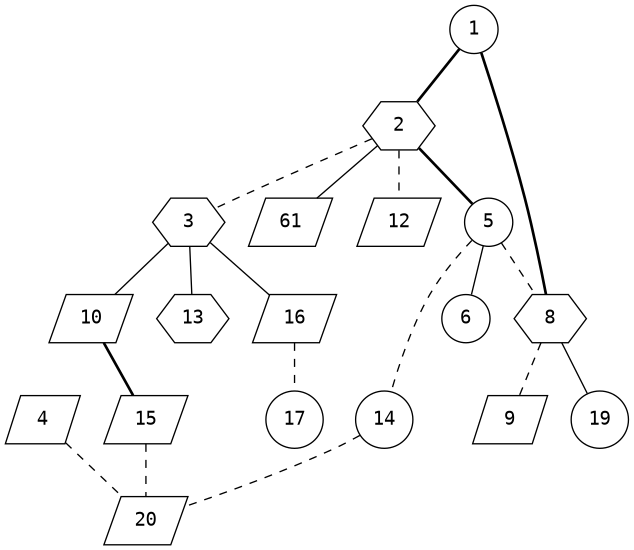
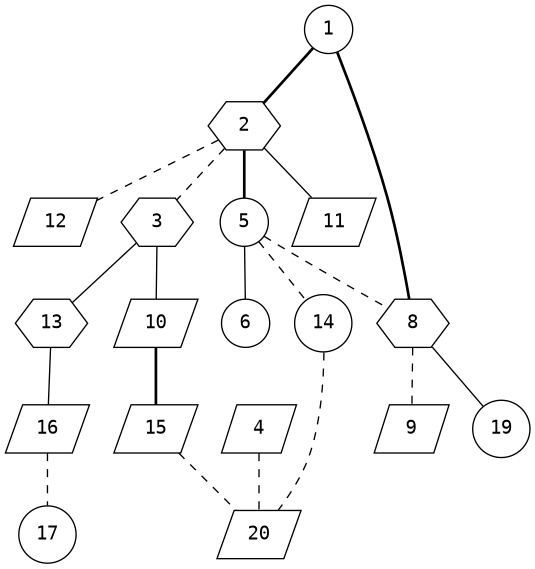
(291, 222) -> (334, 222)
(240, 269) -> (49, 376)
